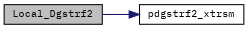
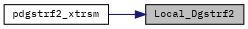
(116, 14) -> (122, 14)
